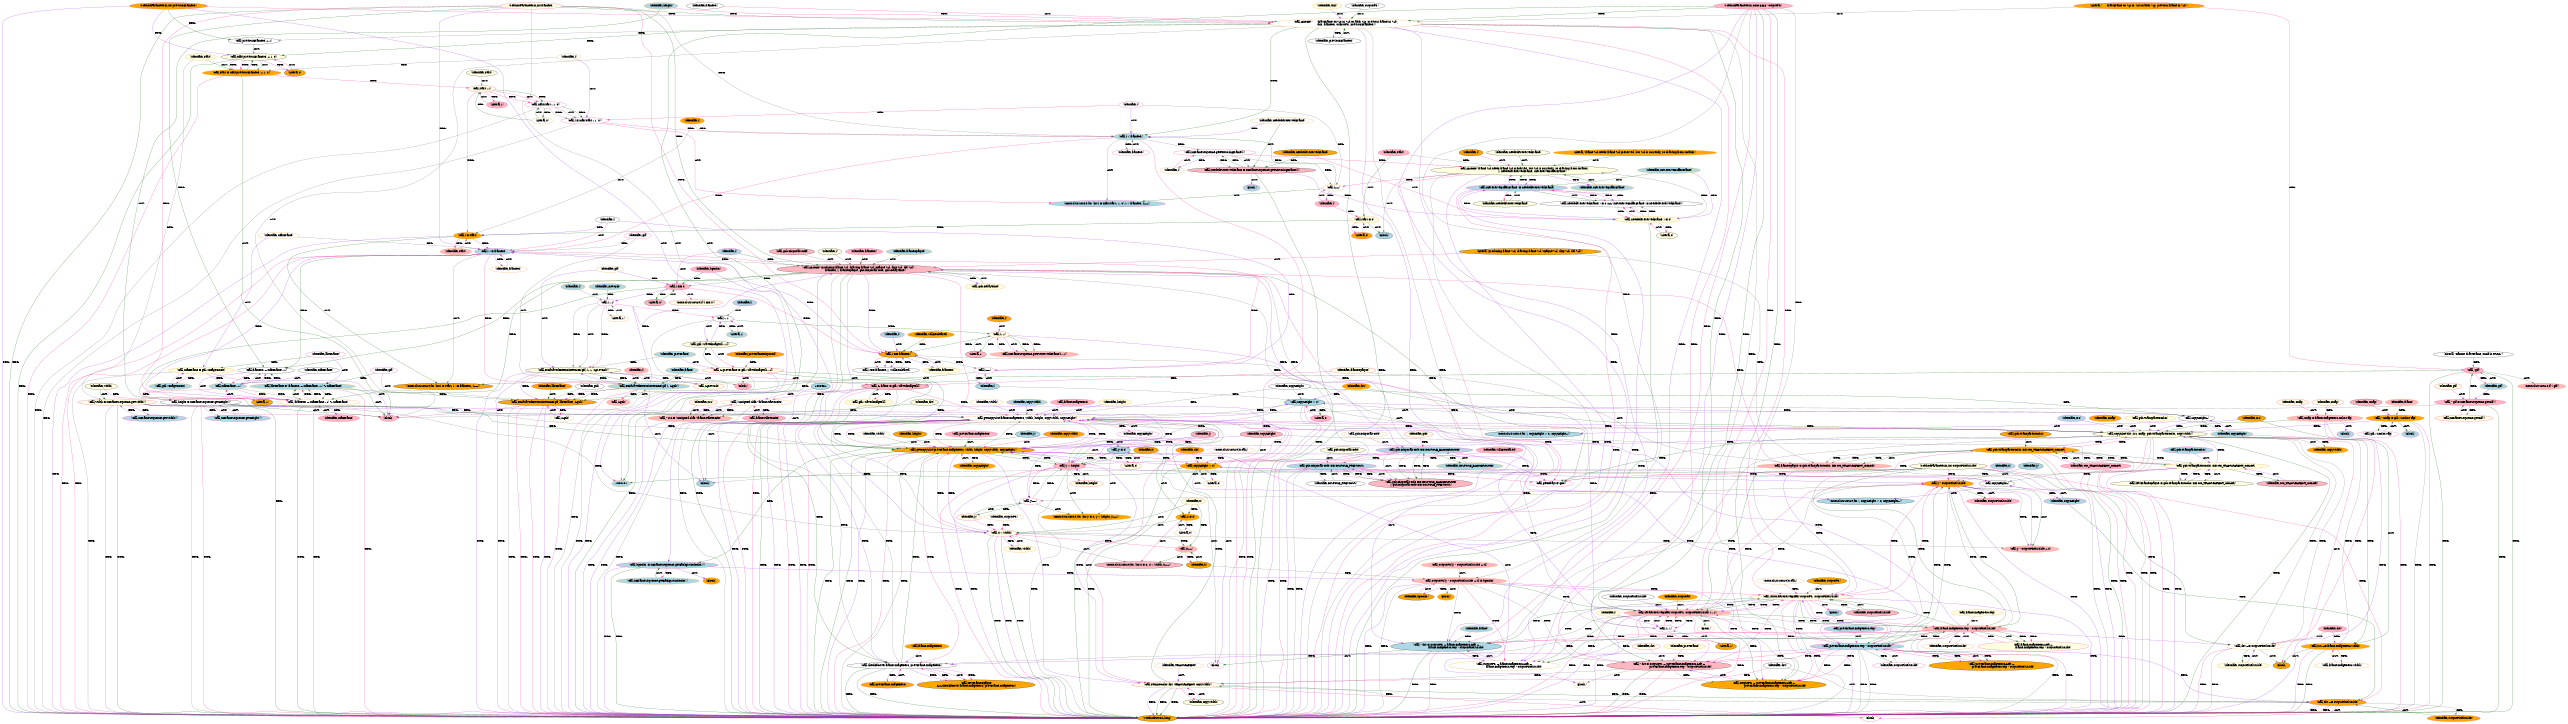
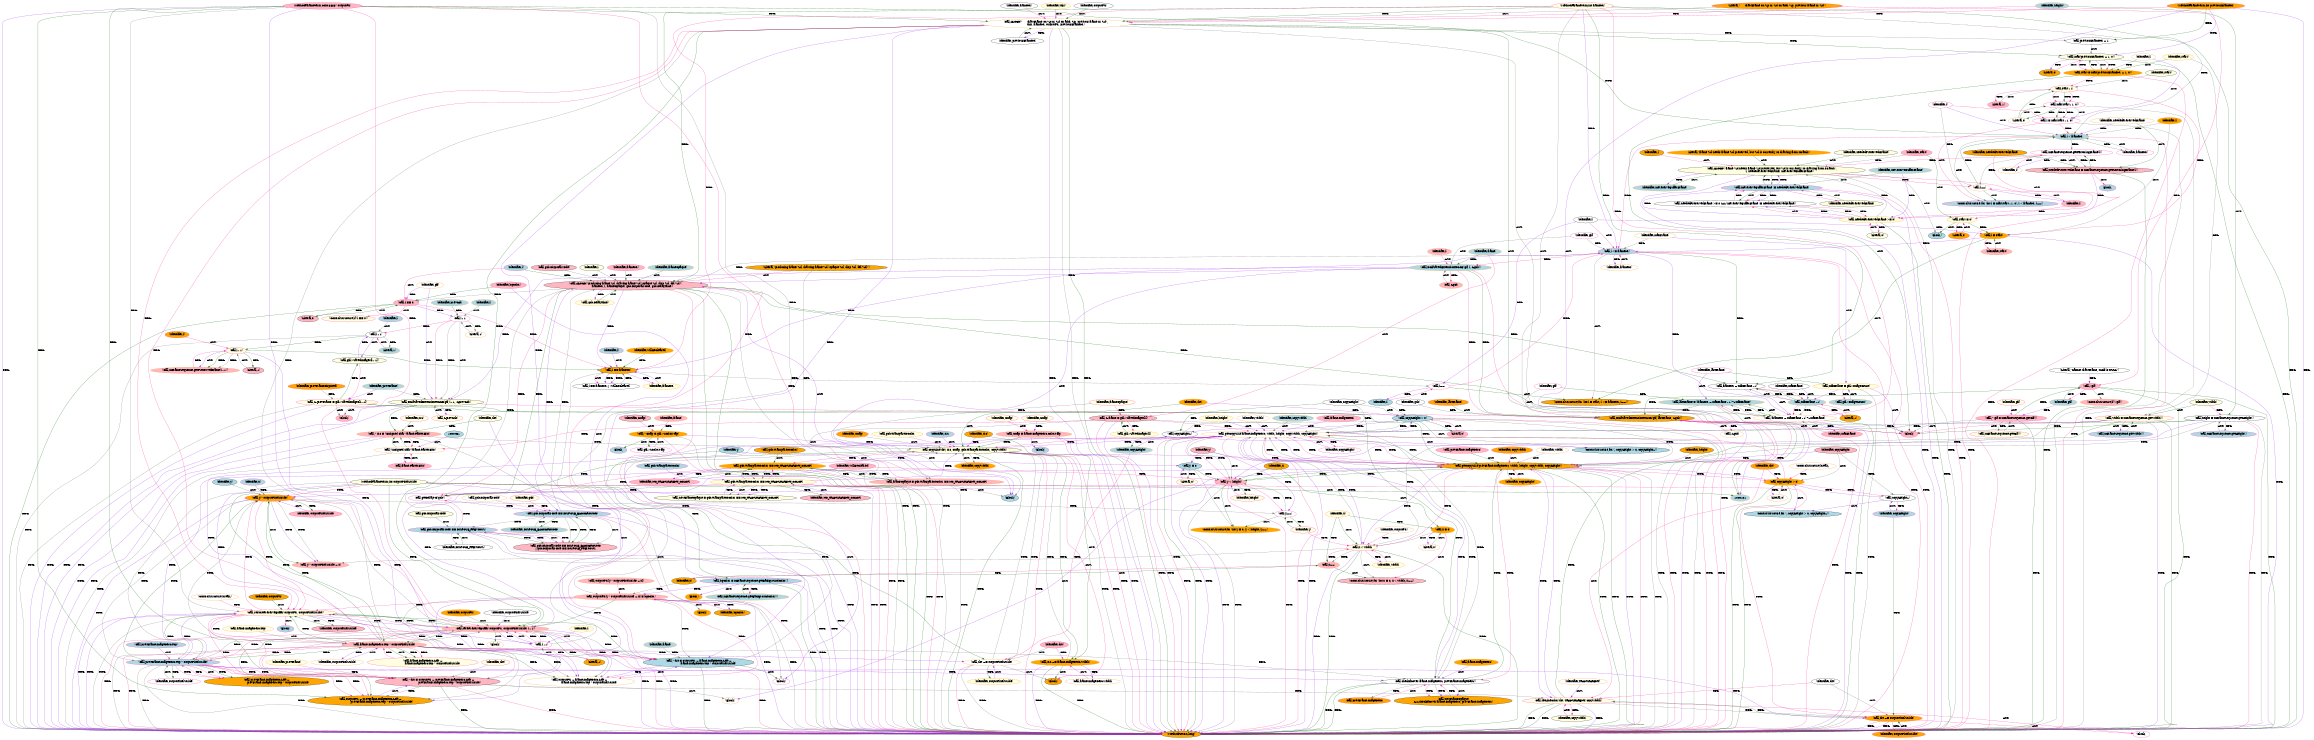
(612, 378) -> (396, 411)
(132, 410) -> (2135, 426)
(1500, 461) -> (491, 506)
